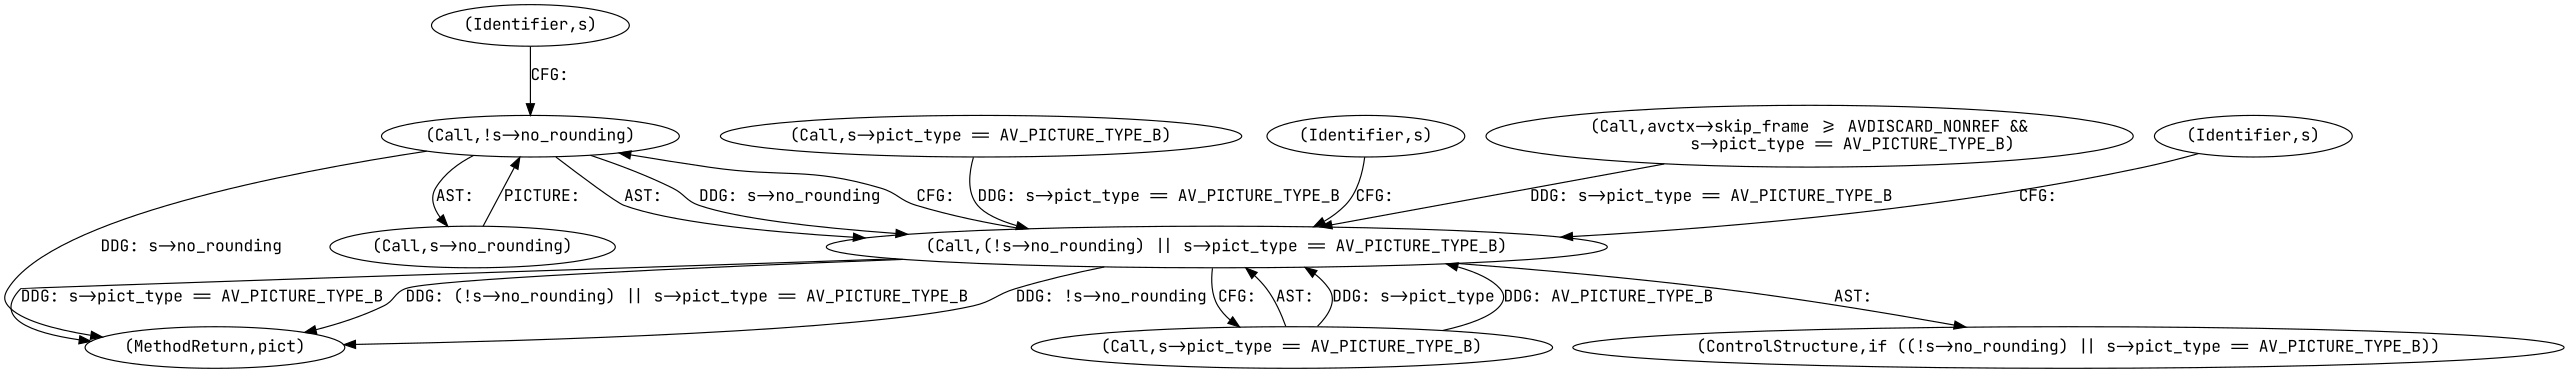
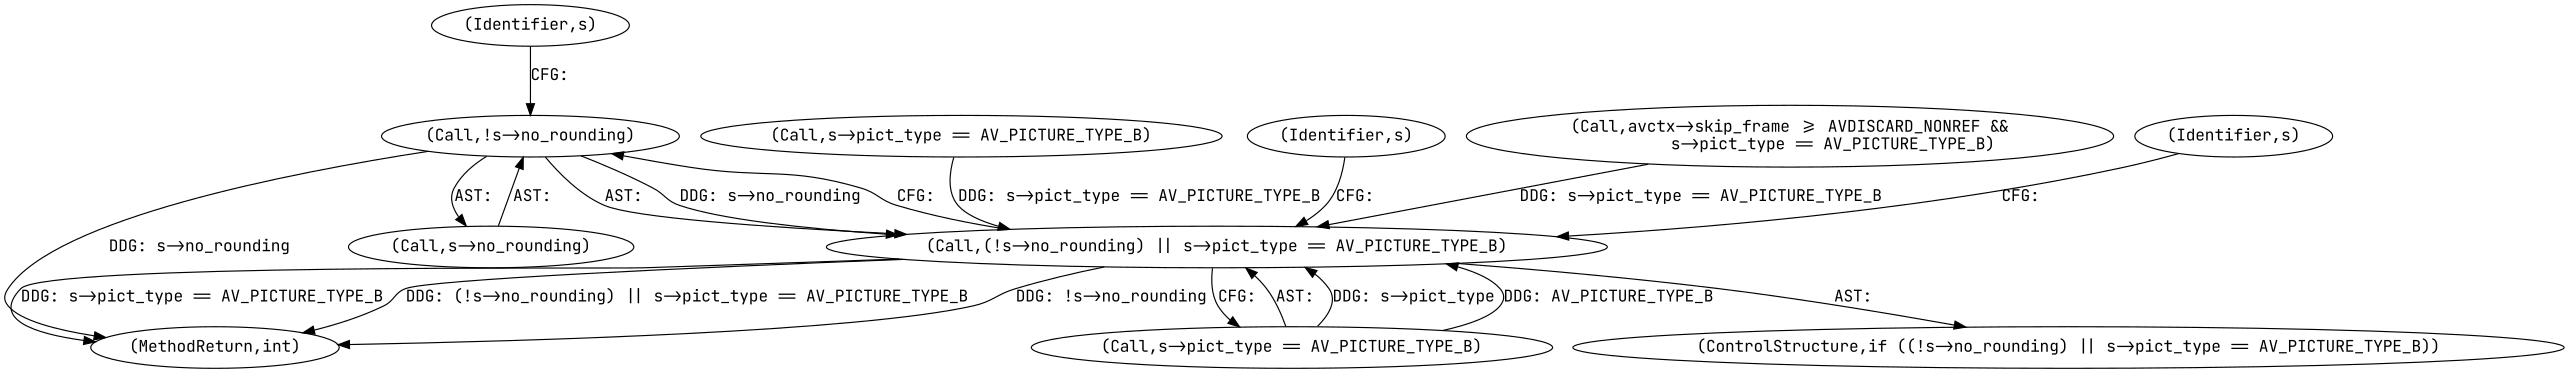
(547, 197) -> (537, 197)
(215, 348) -> (215, 348)
